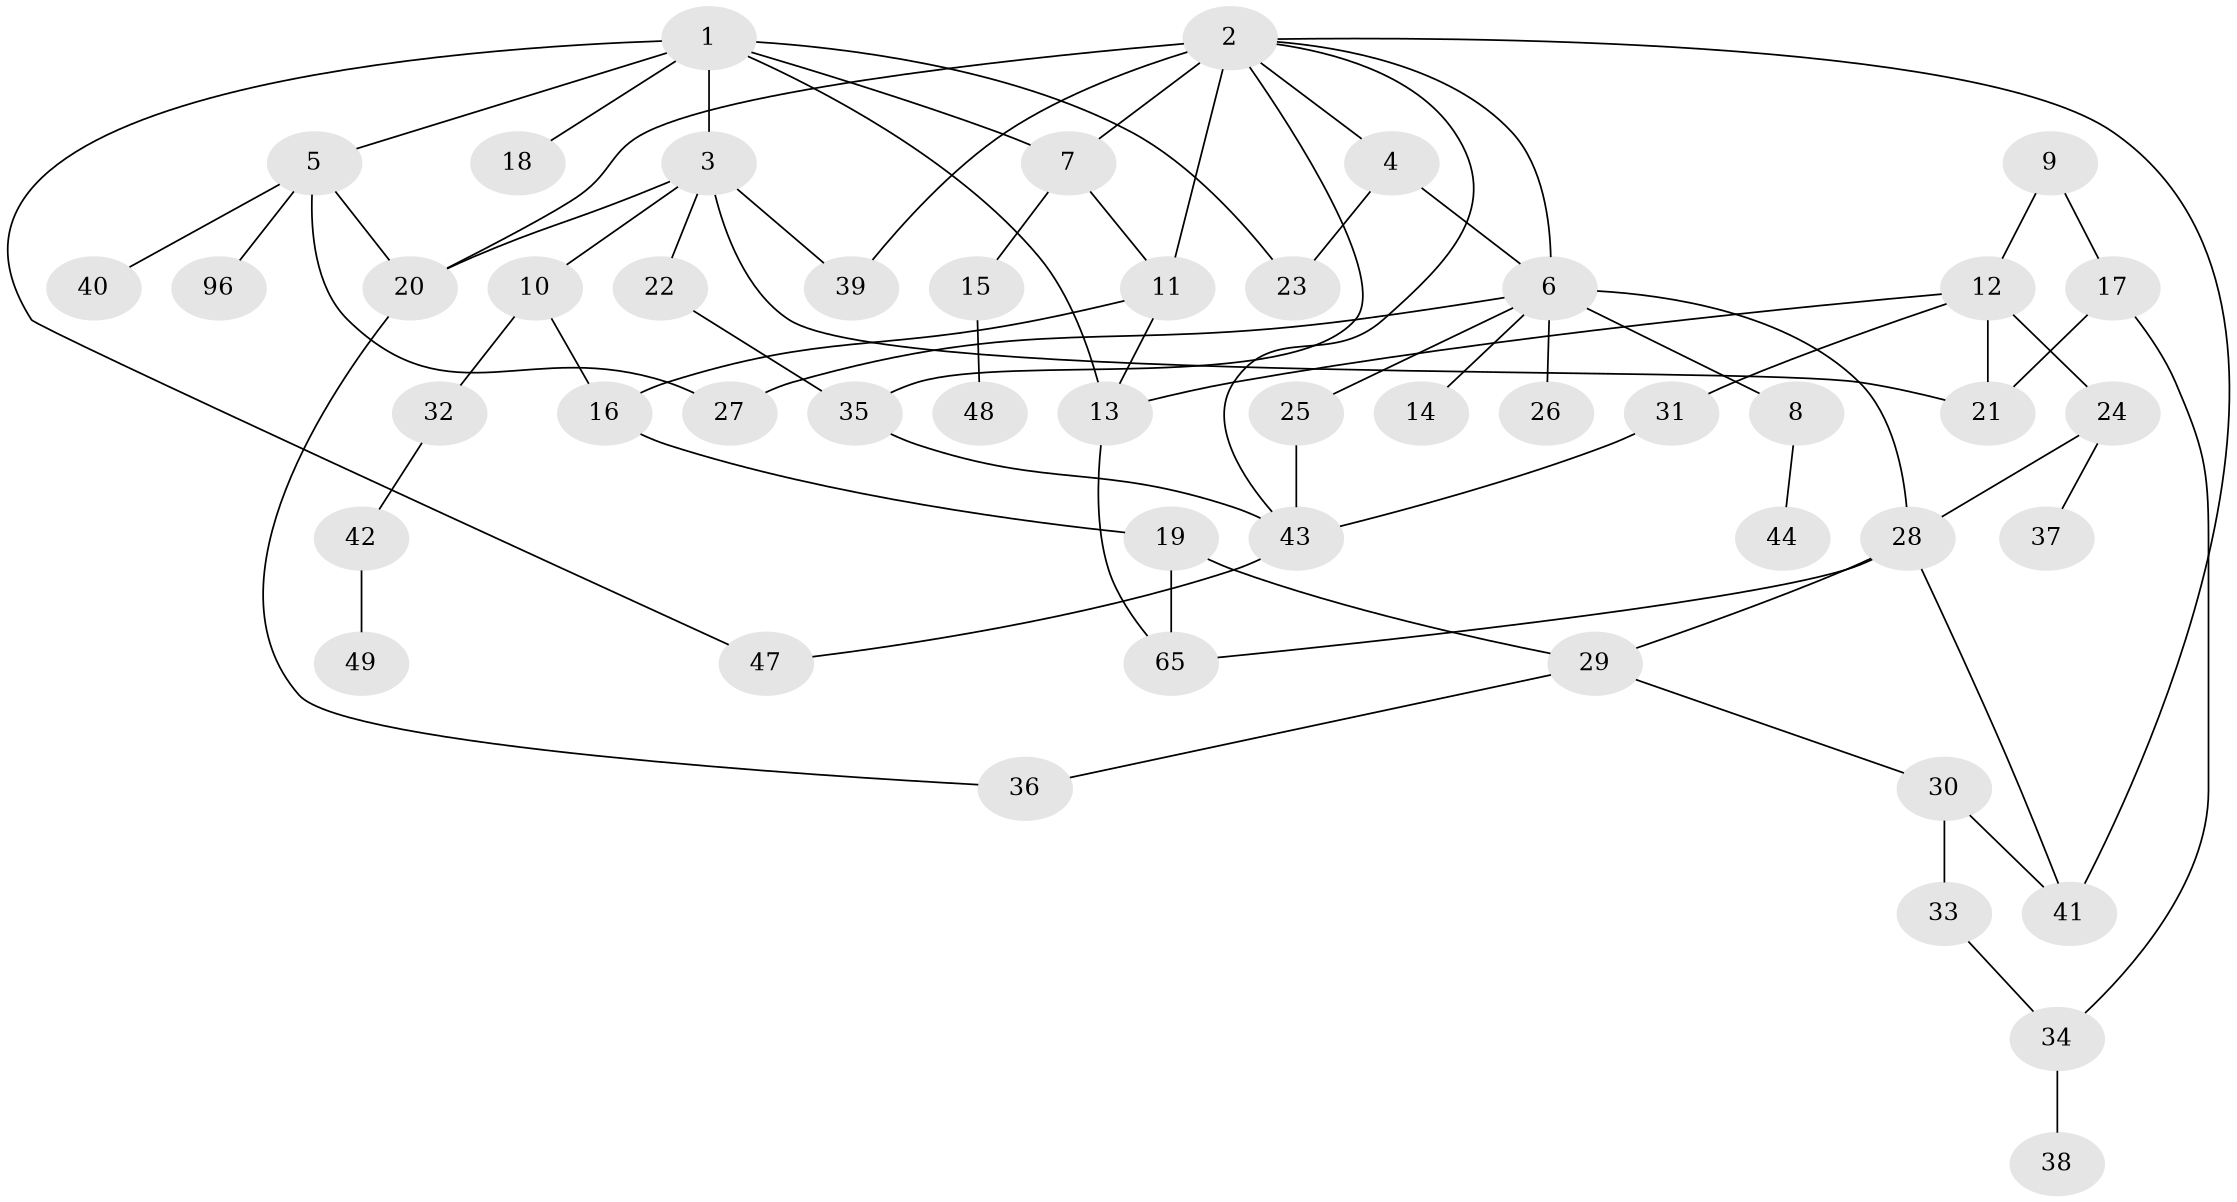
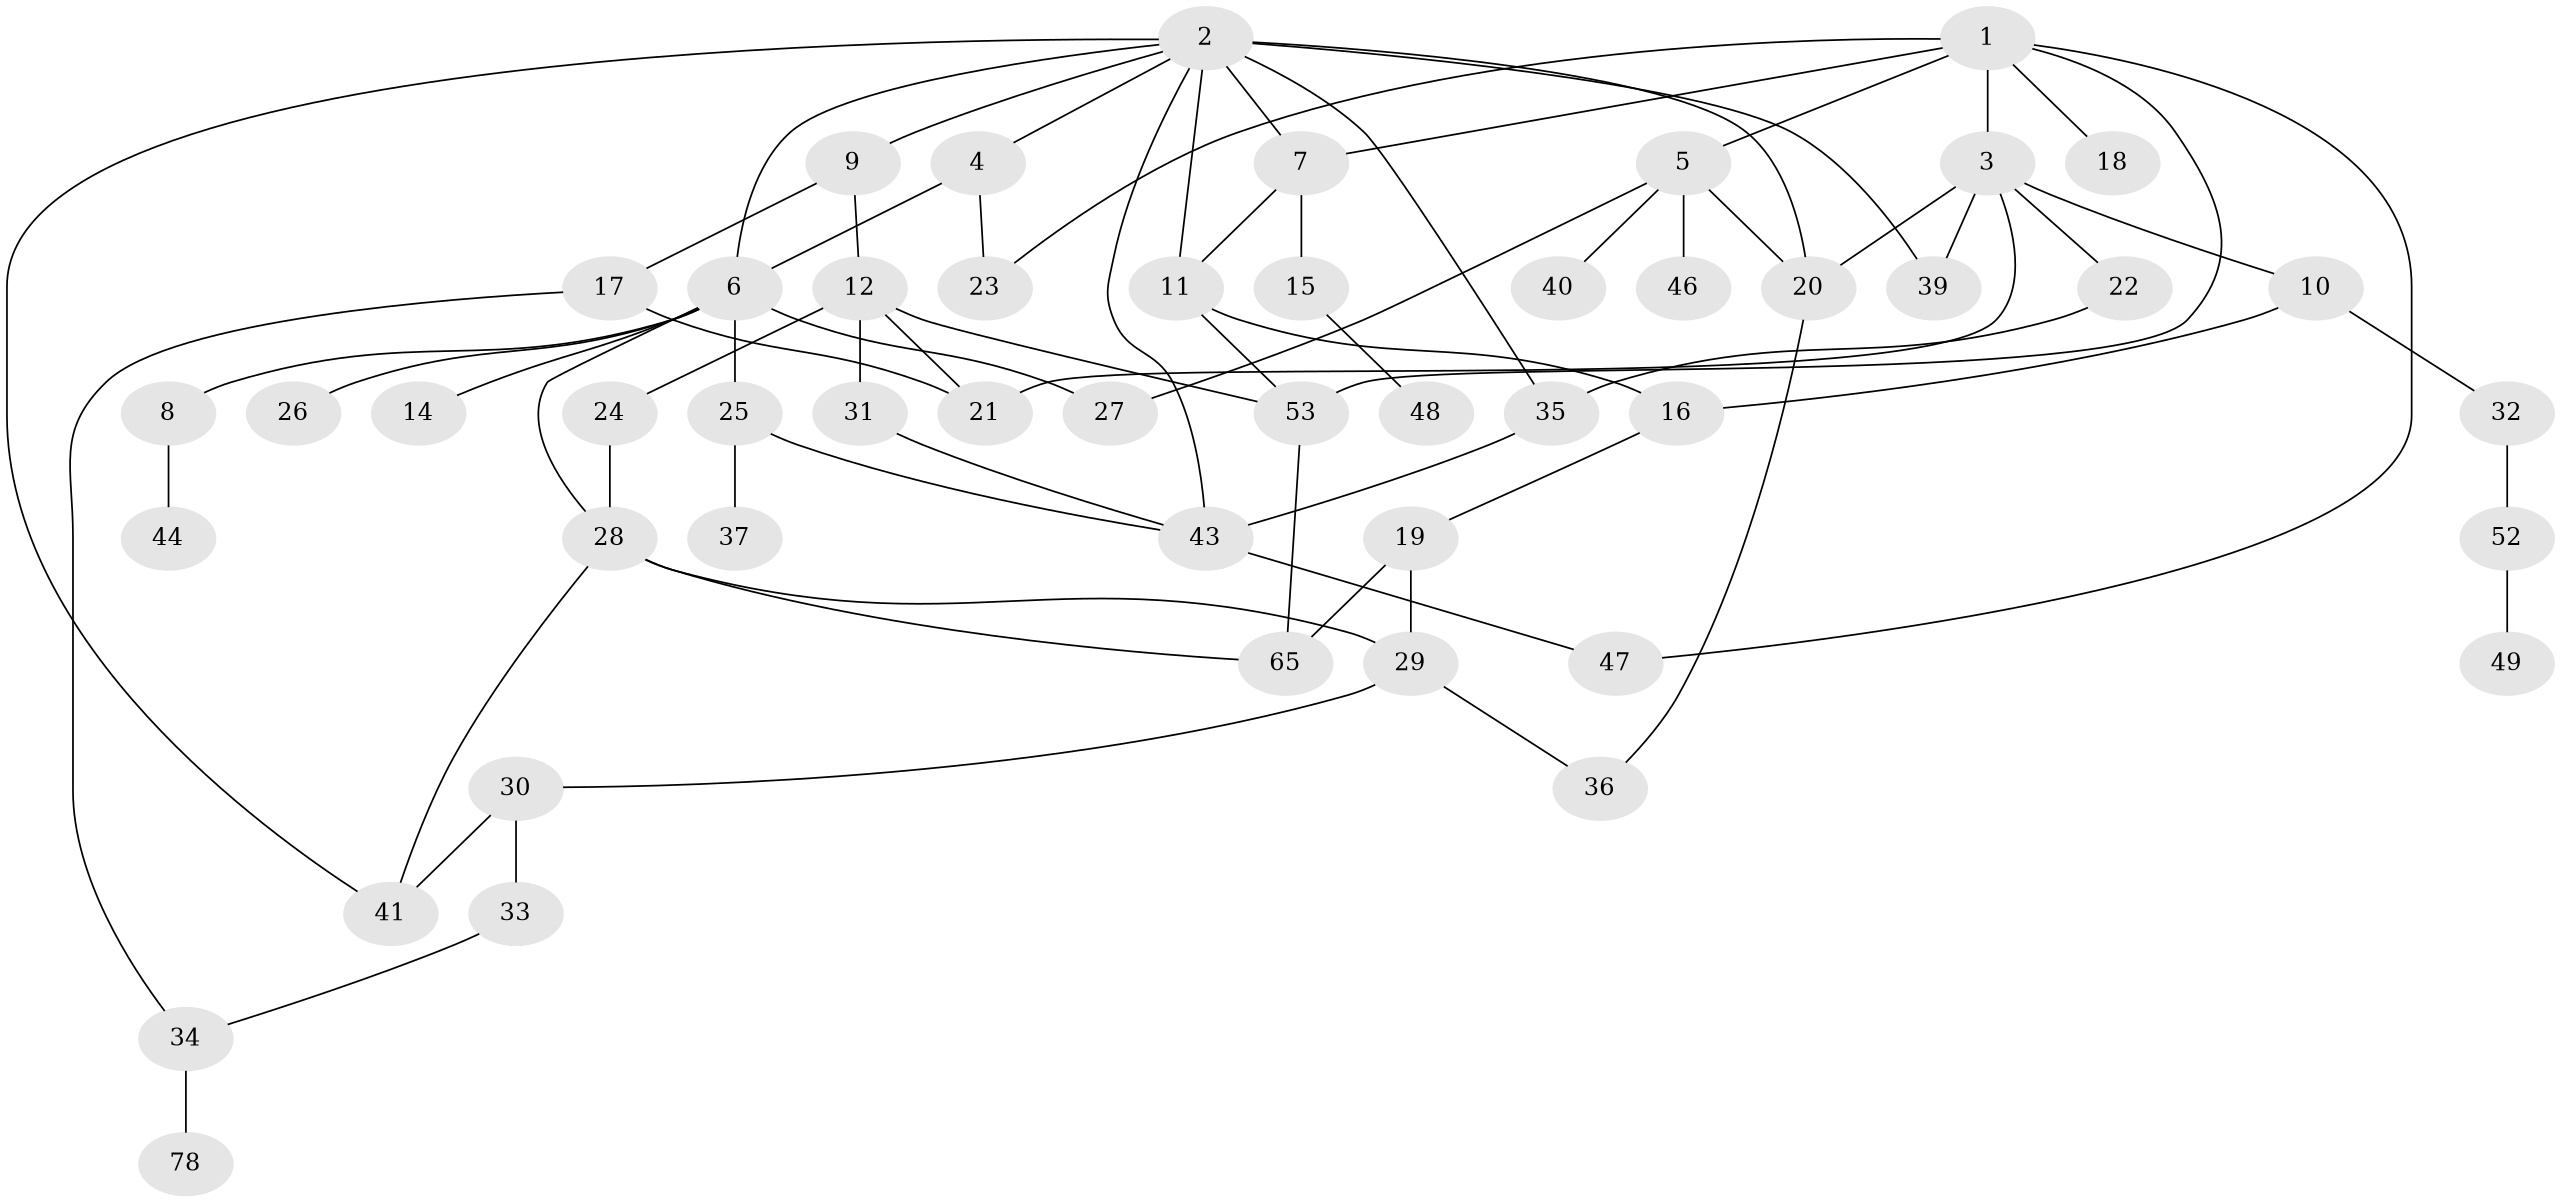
none -> (1025, 93)
(219, 288) -> (1684, 288)
(1105, 414) -> (1301, 414)
(2080, 476) -> (735, 476)
(362, 539) -> (2507, 539)
(2057, 1164) -> (186, 1164)
